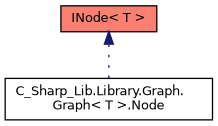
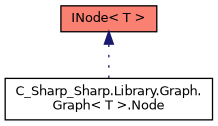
(109, 99) -> (109, 99)
